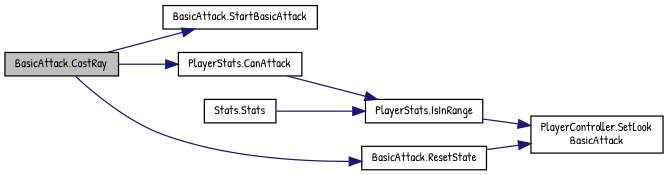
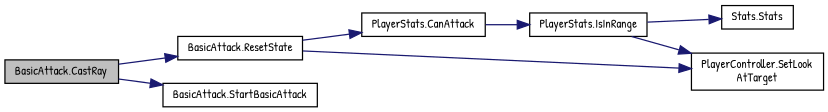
(142, 64) -> (326, 37)
(314, 111) -> (678, 21)
(597, 135) -> (758, 72)
